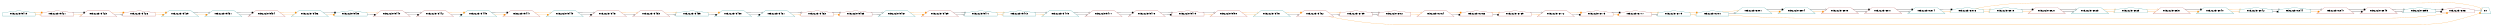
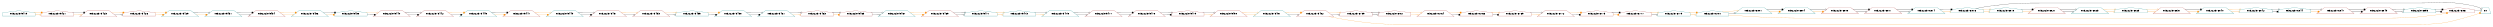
(2228, 3) -> (2228, 3)
